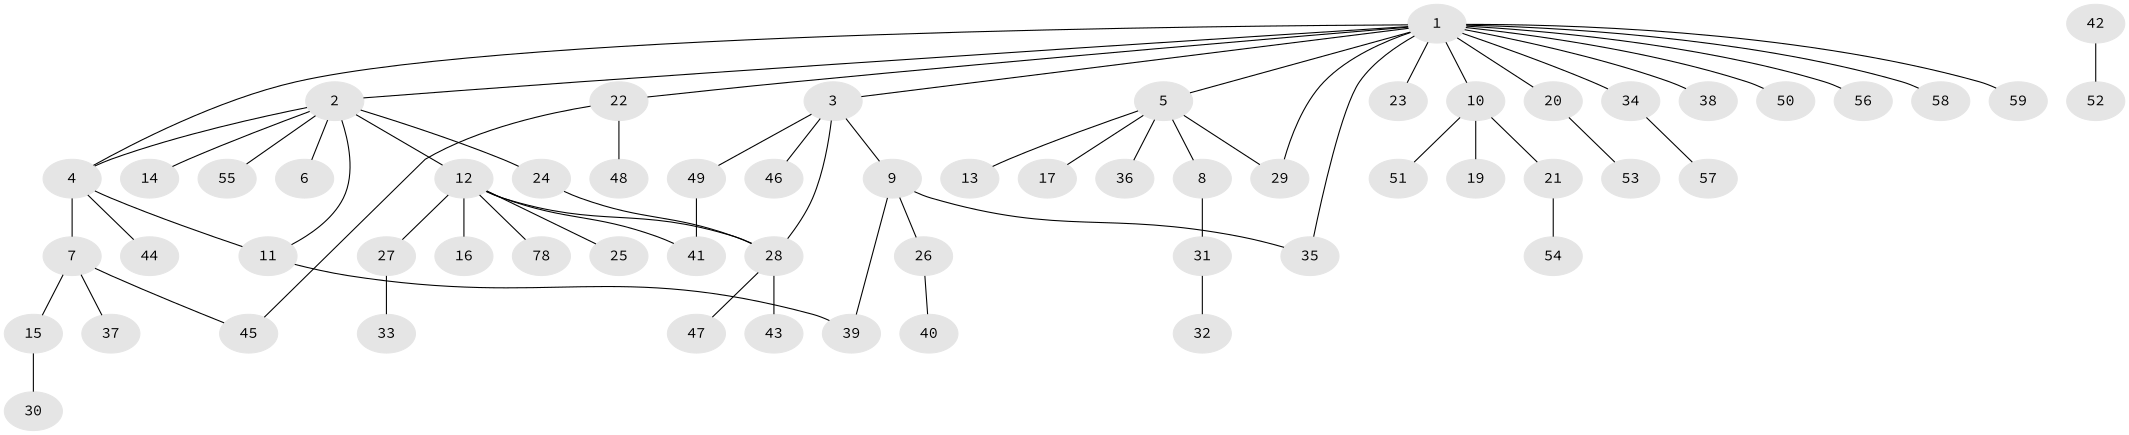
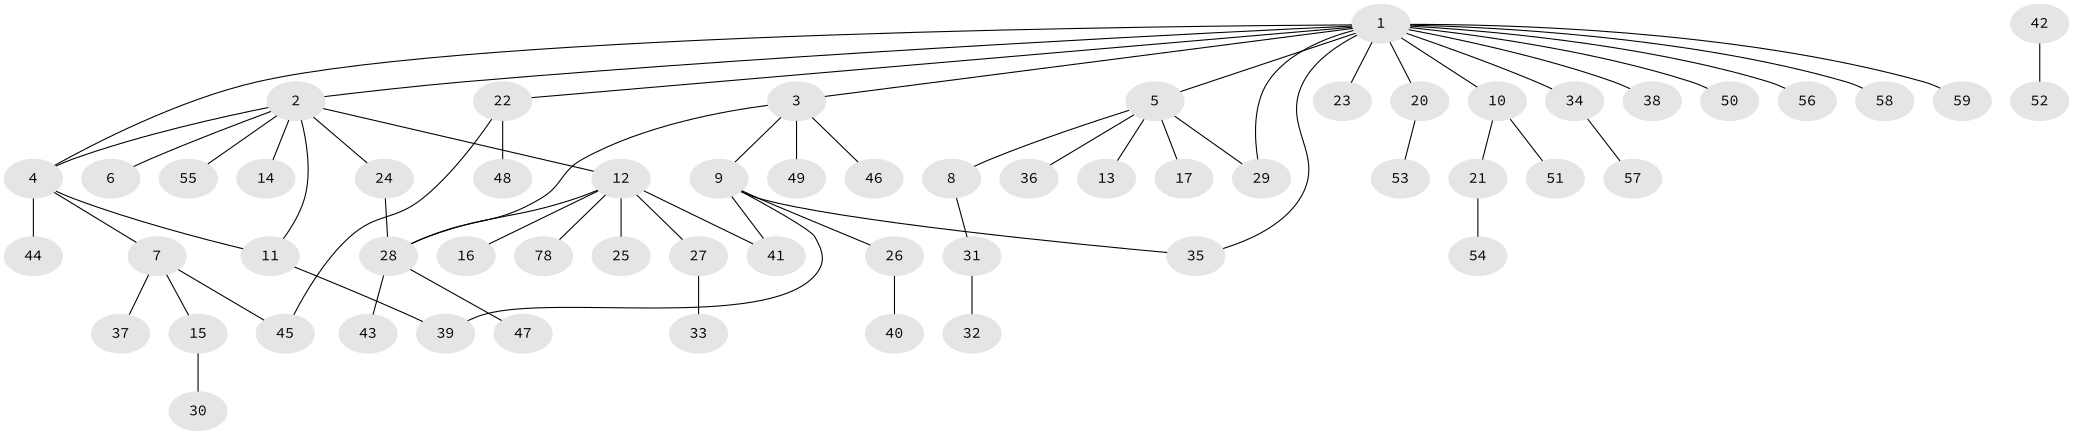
(1476, 179) -> none
(696, 218) -> (748, 217)
